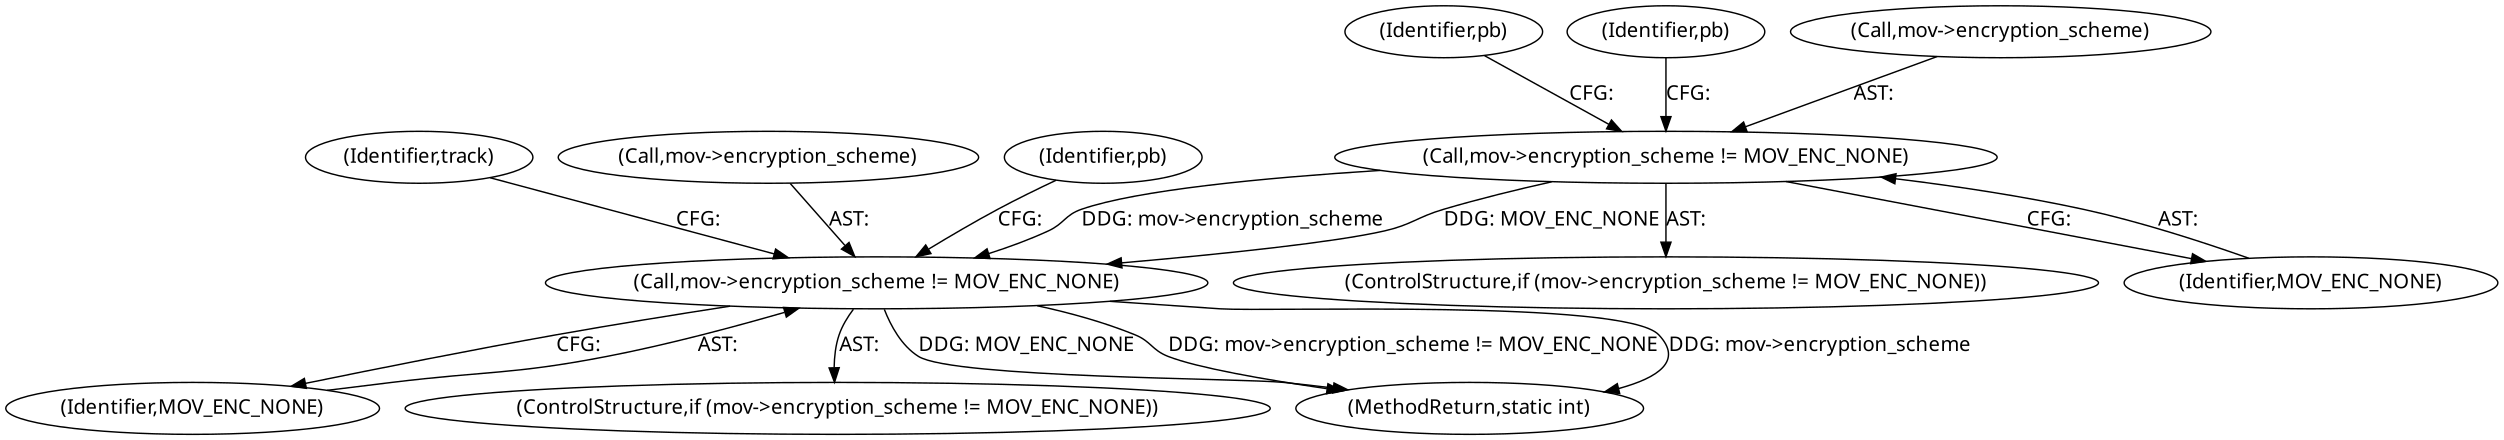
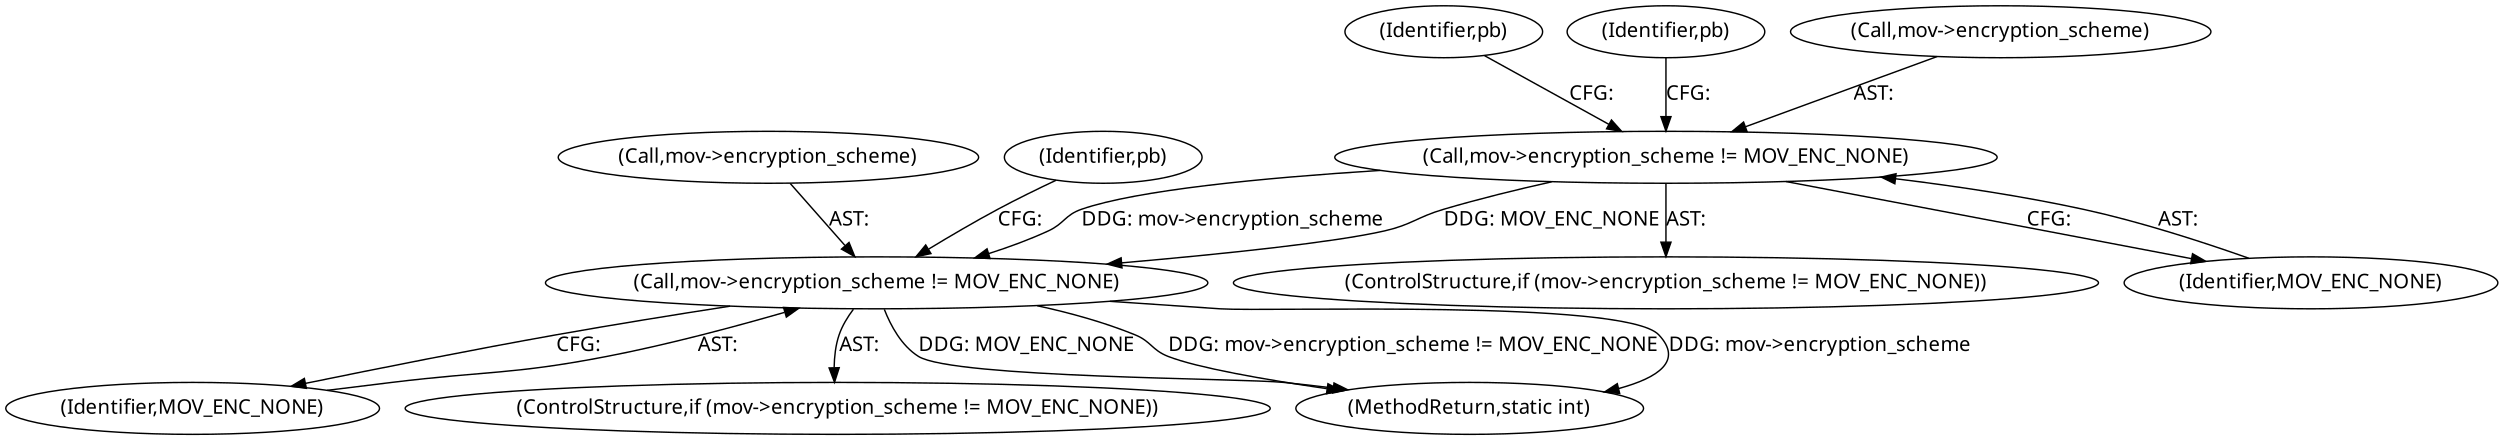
(419, 157) -> none
